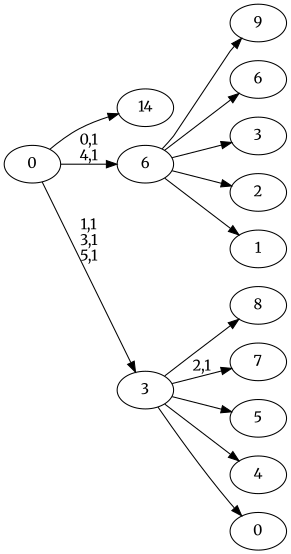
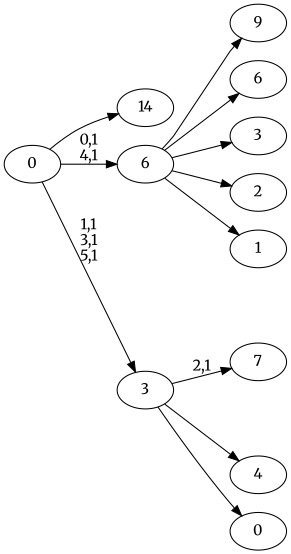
(258, 305) -> none
(258, 418) -> none
